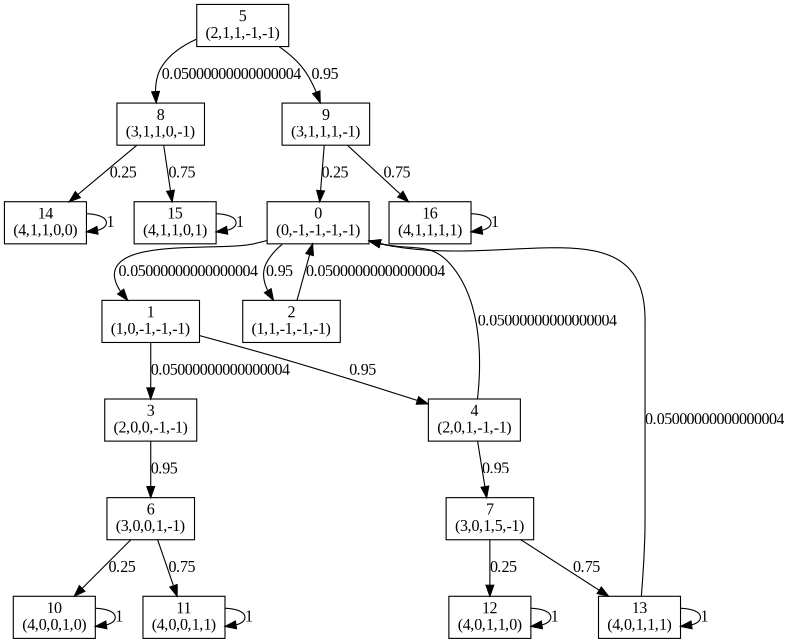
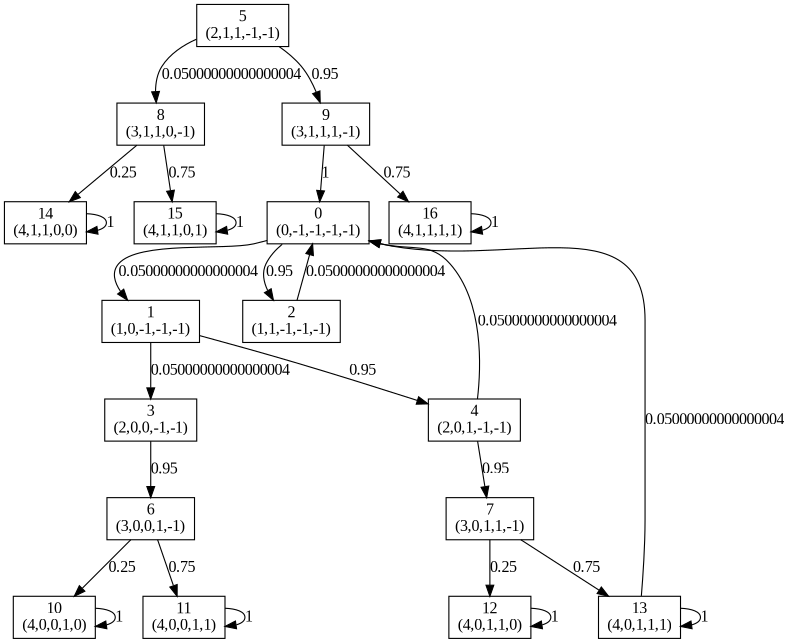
(335, 173) -> (325, 173)
(490, 519) -> (490, 519)
